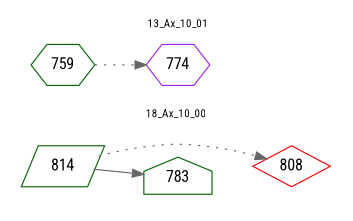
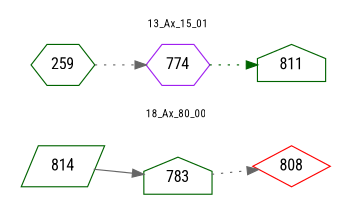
(178, 24) -> (178, 24)
(63, 65) -> (63, 65)
none -> (292, 65)
(177, 114) -> (177, 114)
(177, 144) -> (230, 173)
